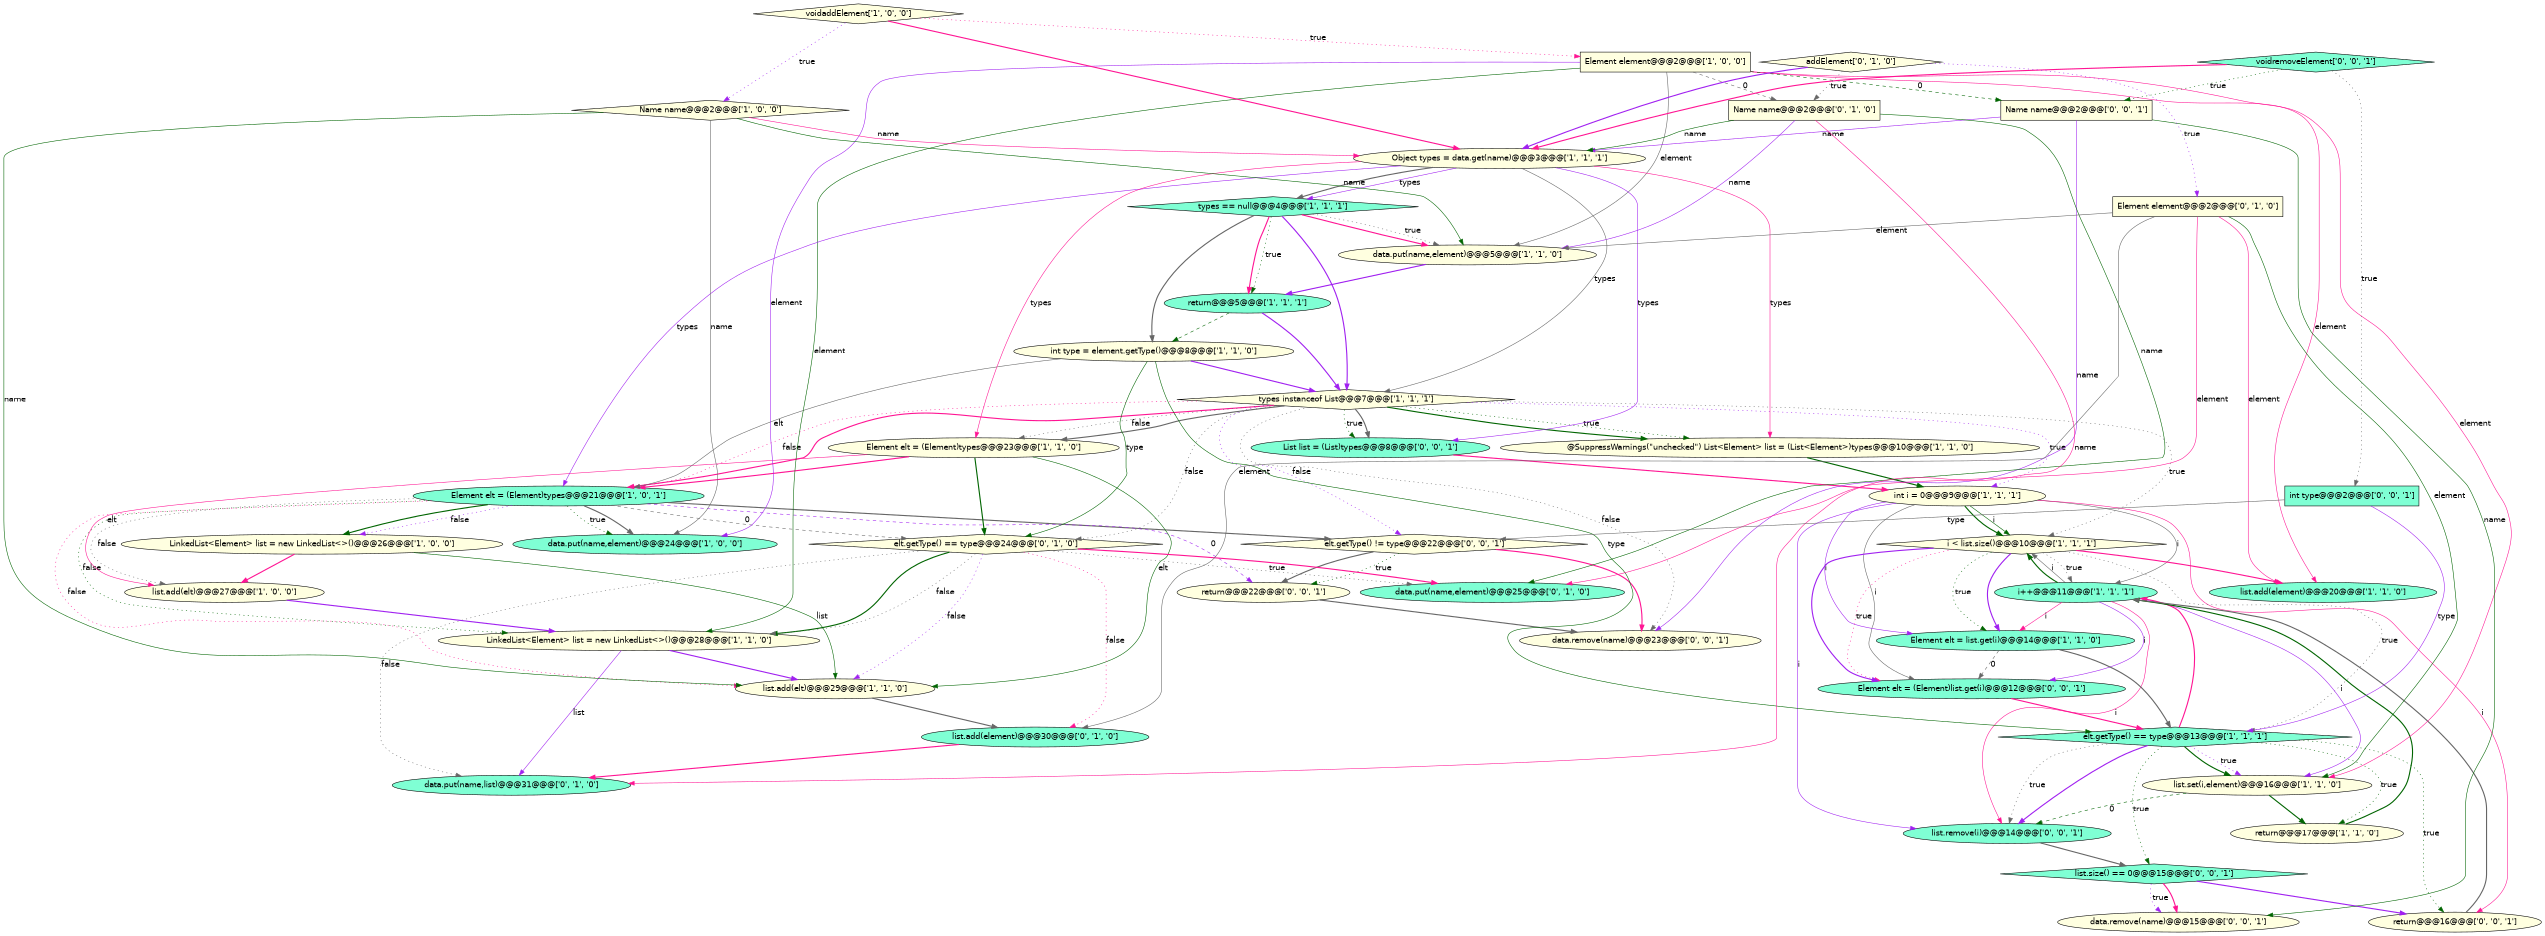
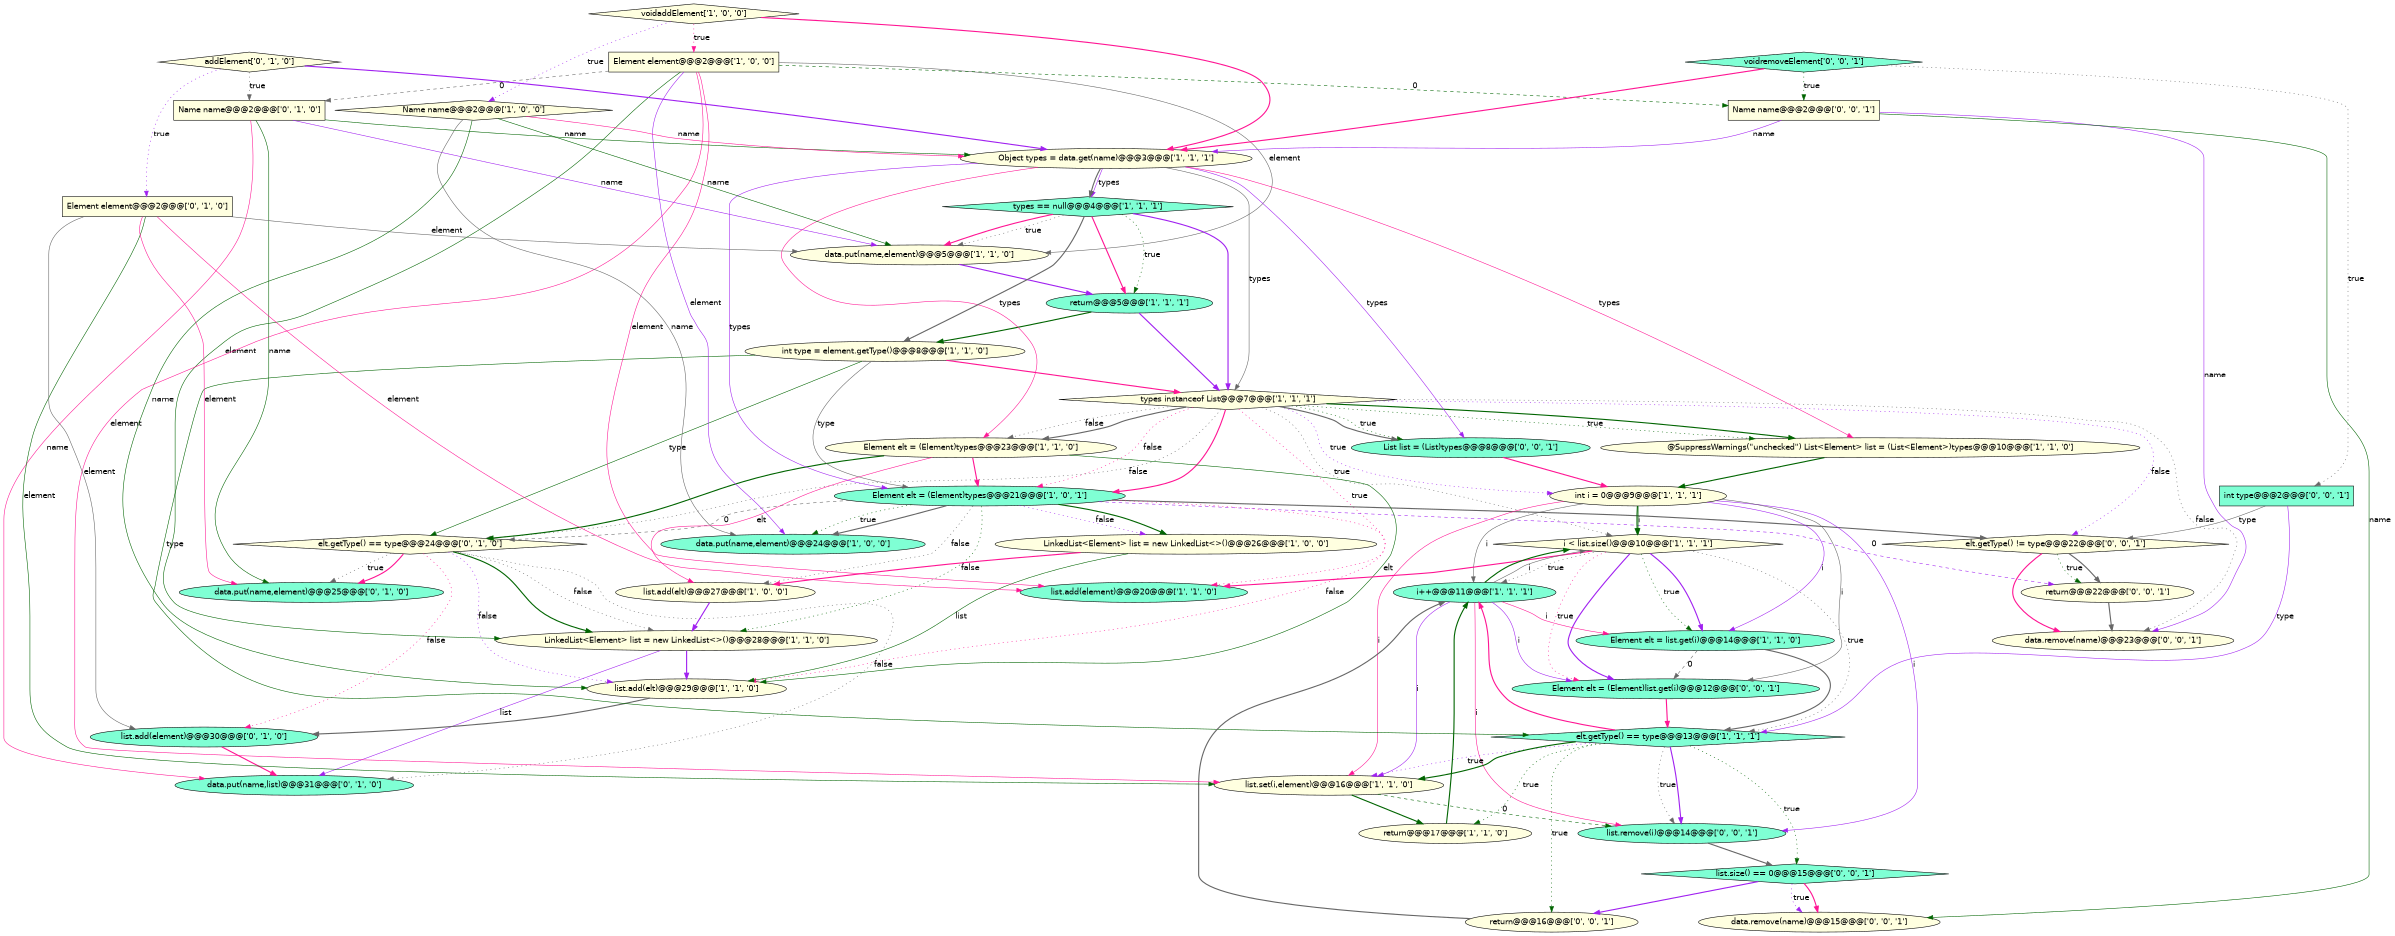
(1203, 326) -> (1021, 327)
(1250, 376) -> (1060, 376)
(779, 424) -> (826, 424)
none -> (1368, 521)
(2374, 612) -> (1387, 584)
